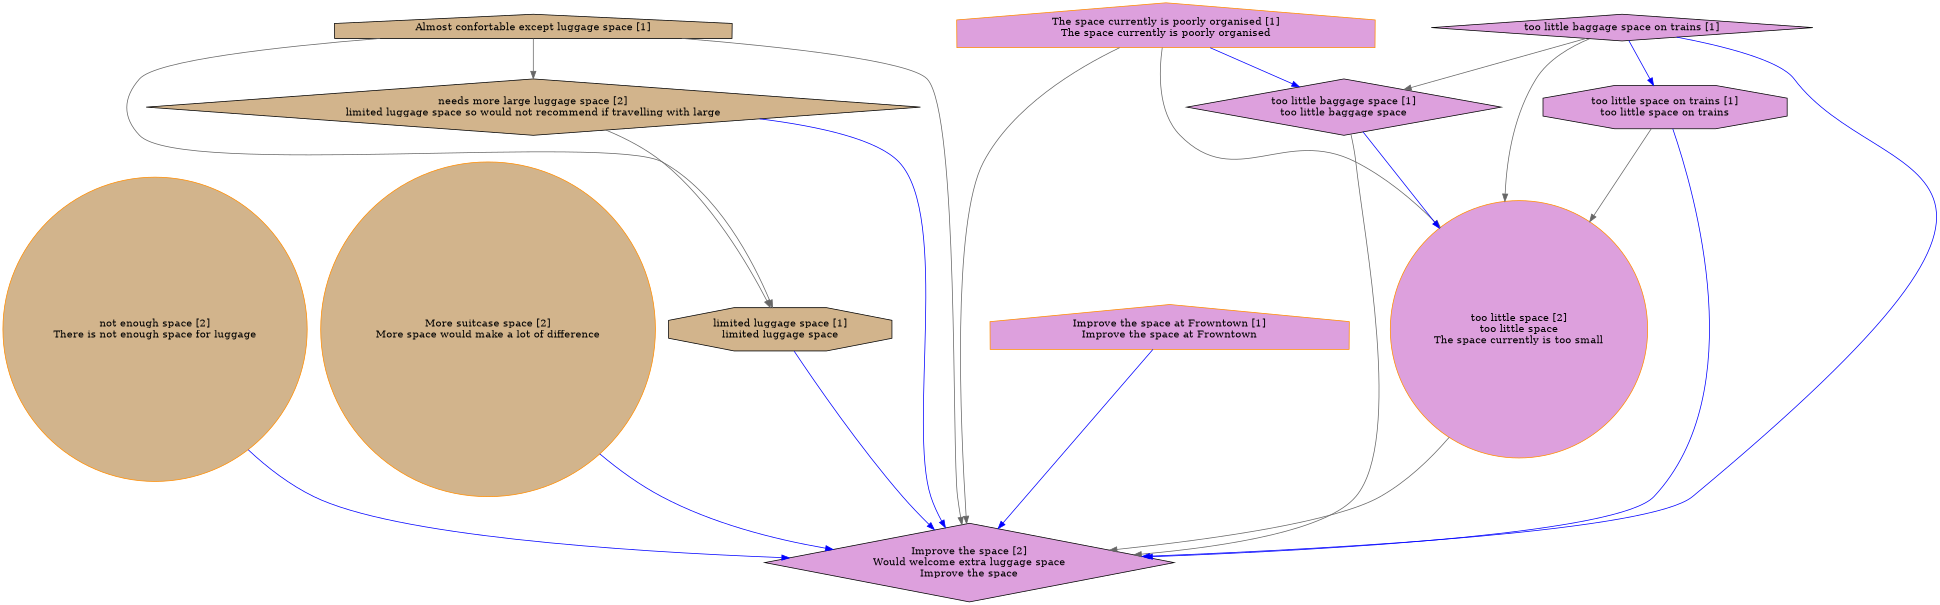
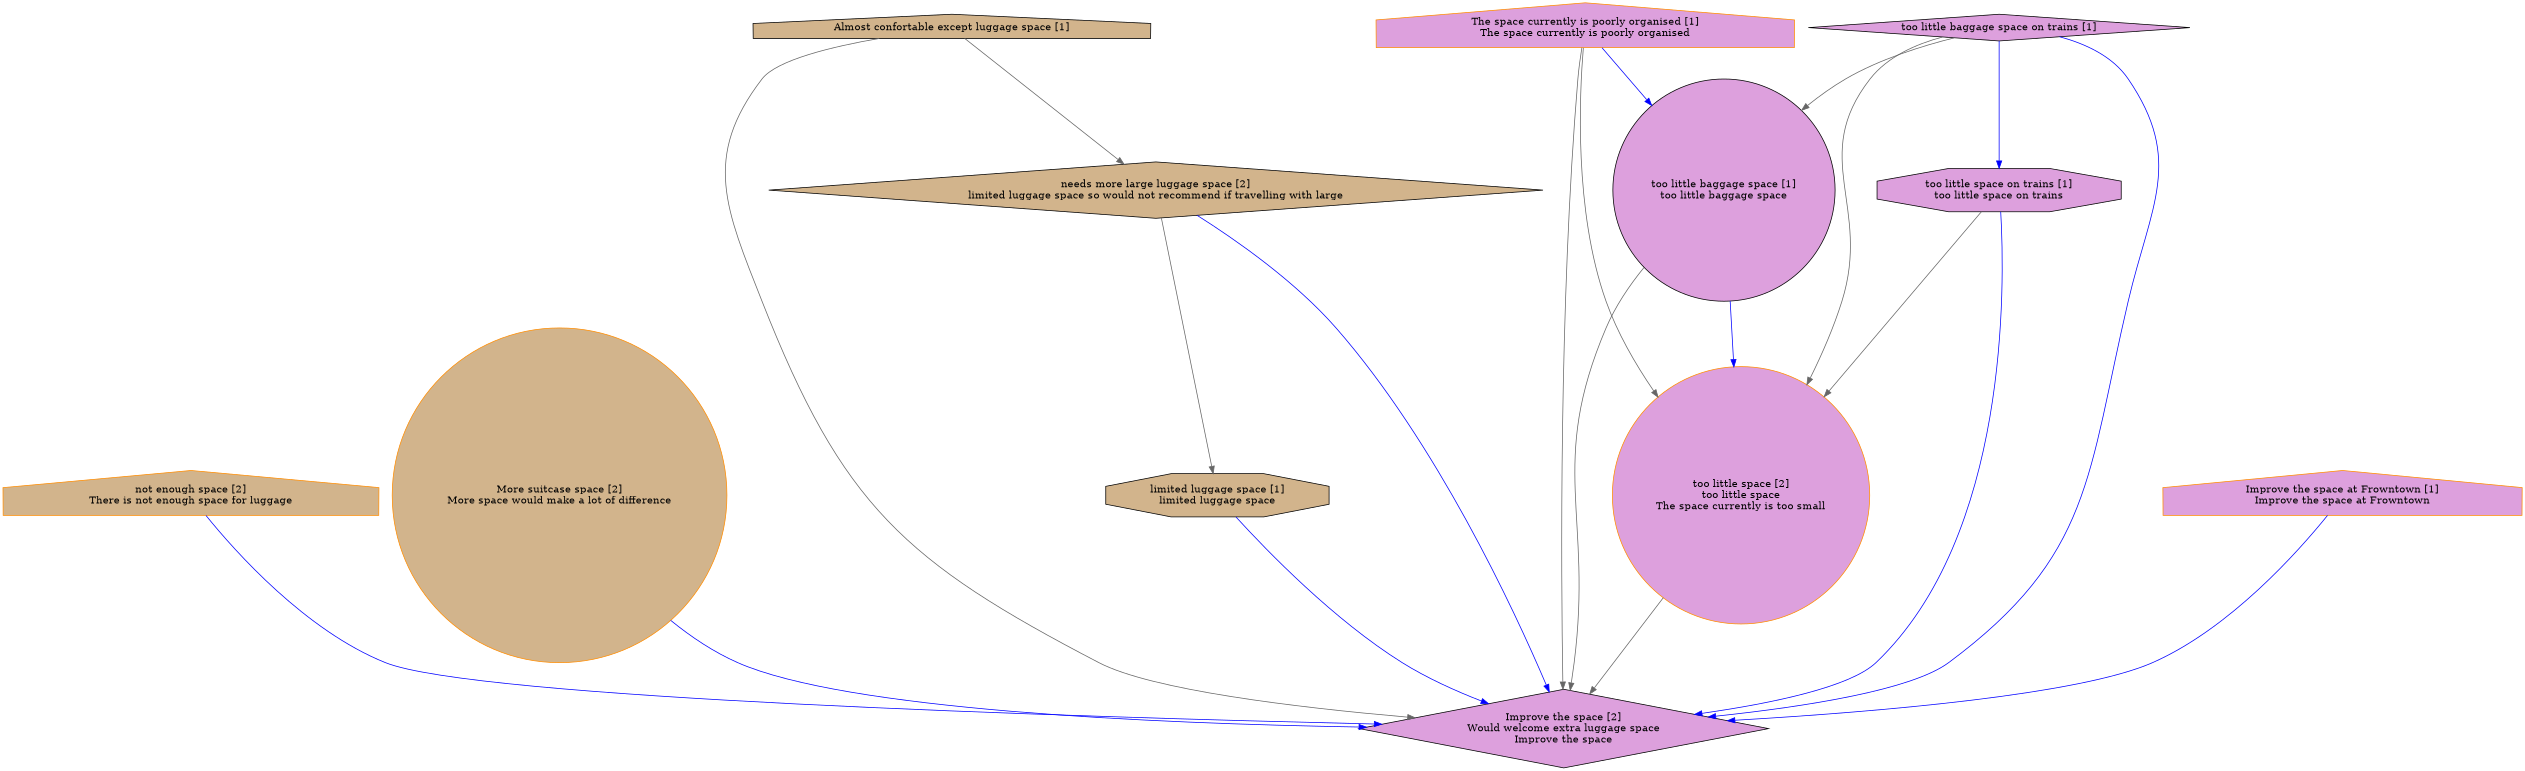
(1344, 107) -> (1724, 190)
(335, 155) -> none
(155, 329) -> (191, 495)
